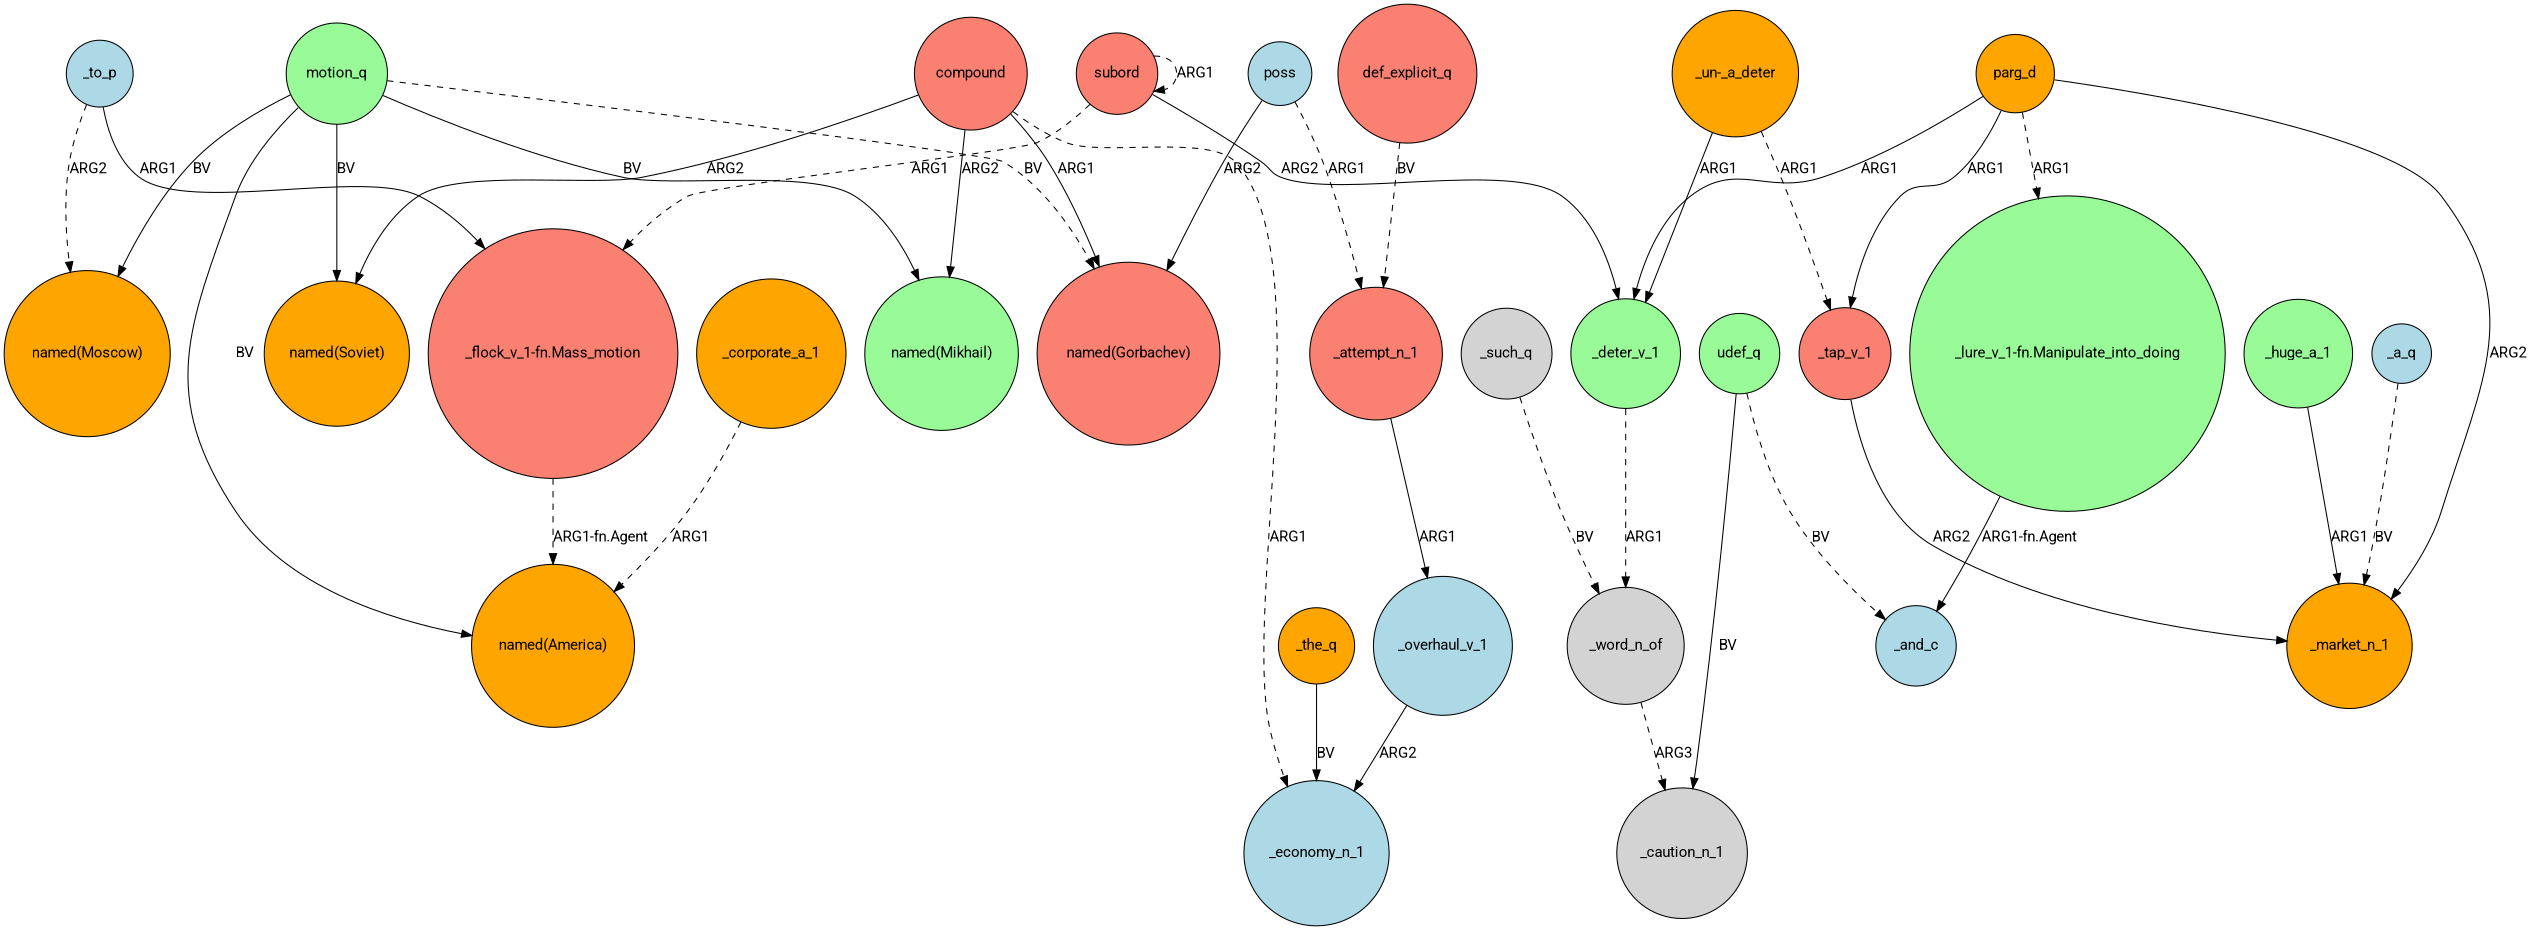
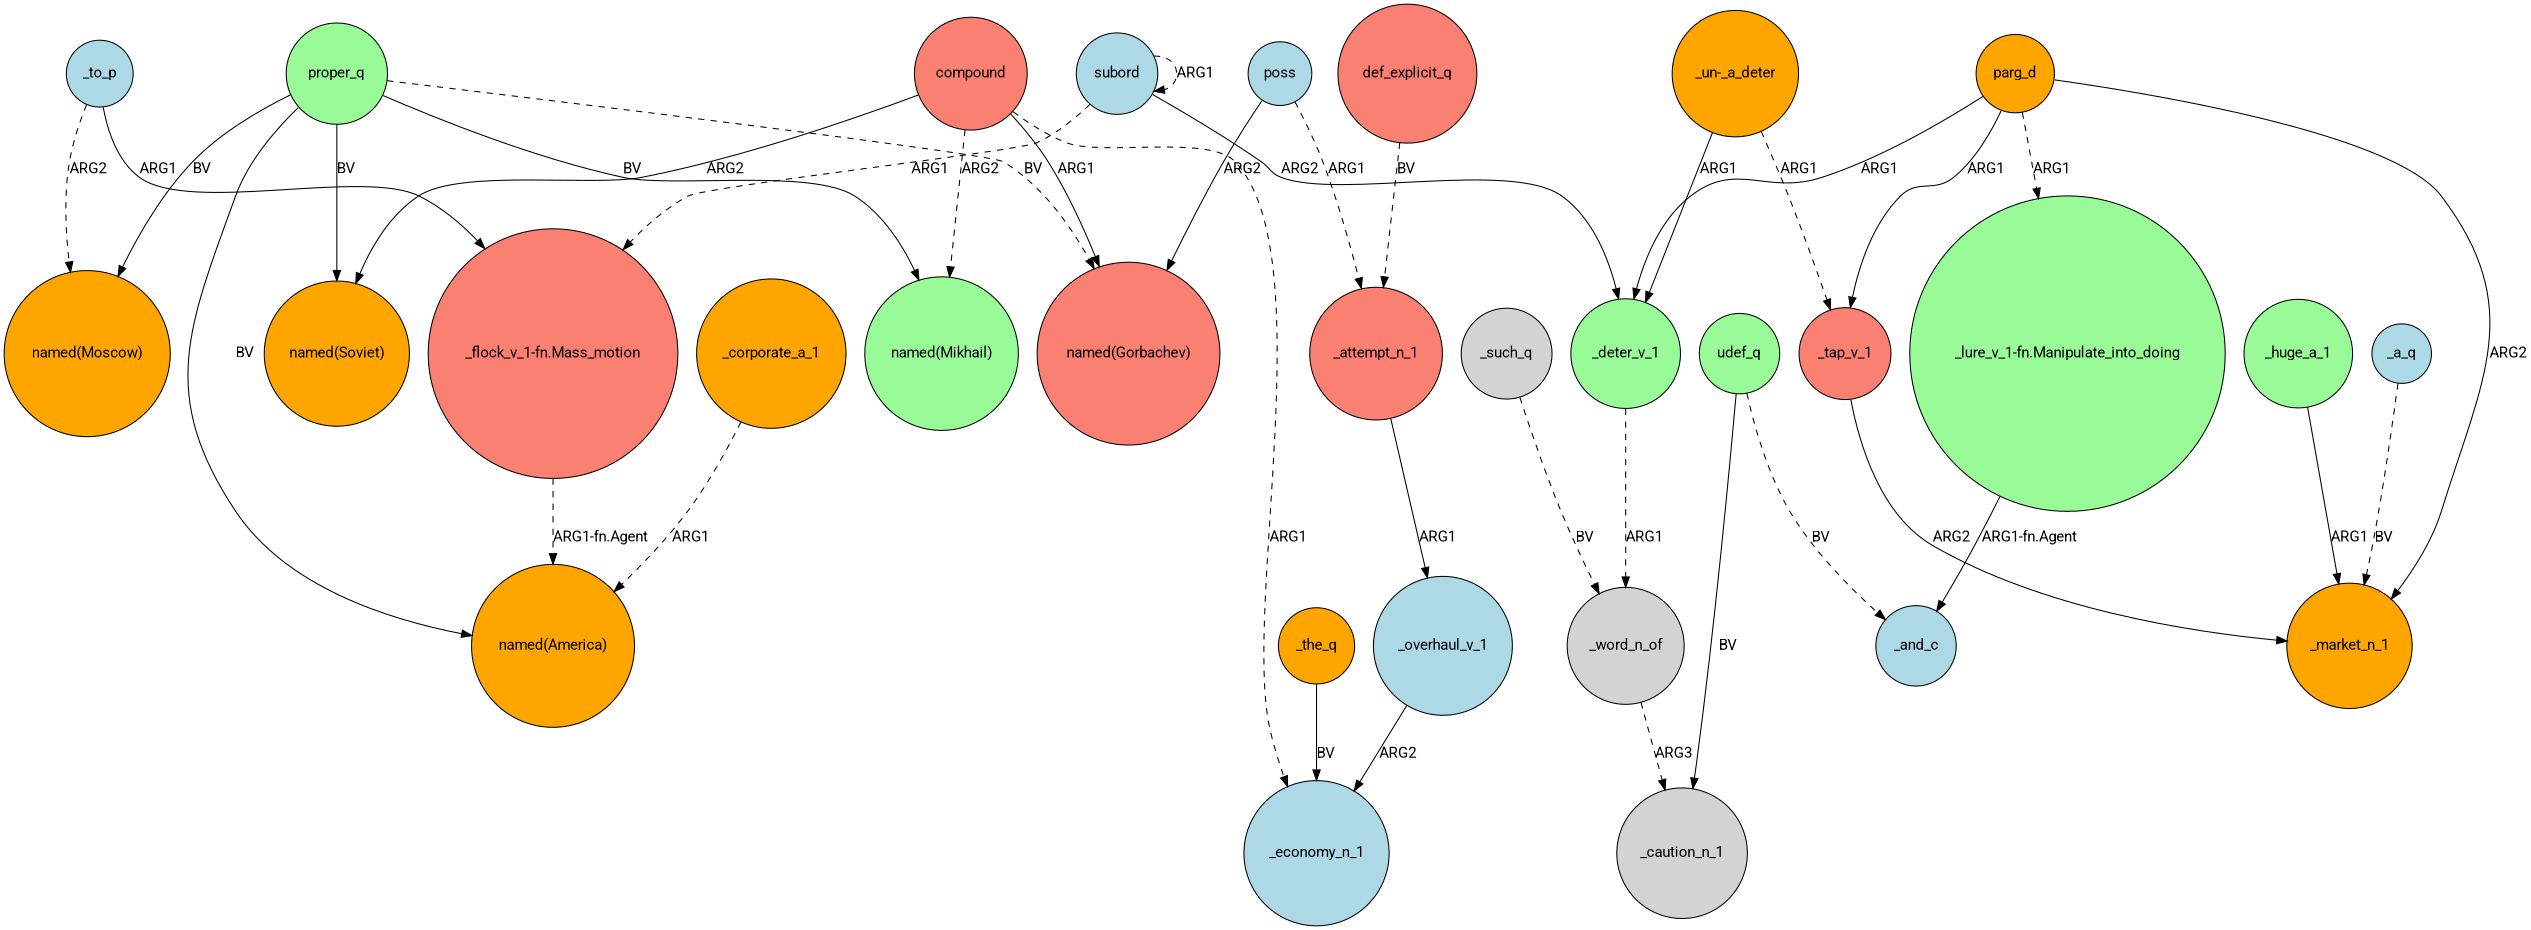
(337, 74) -> (337, 74)
(1117, 74) -> (1117, 74)
(958, 198) -> (958, 198)
